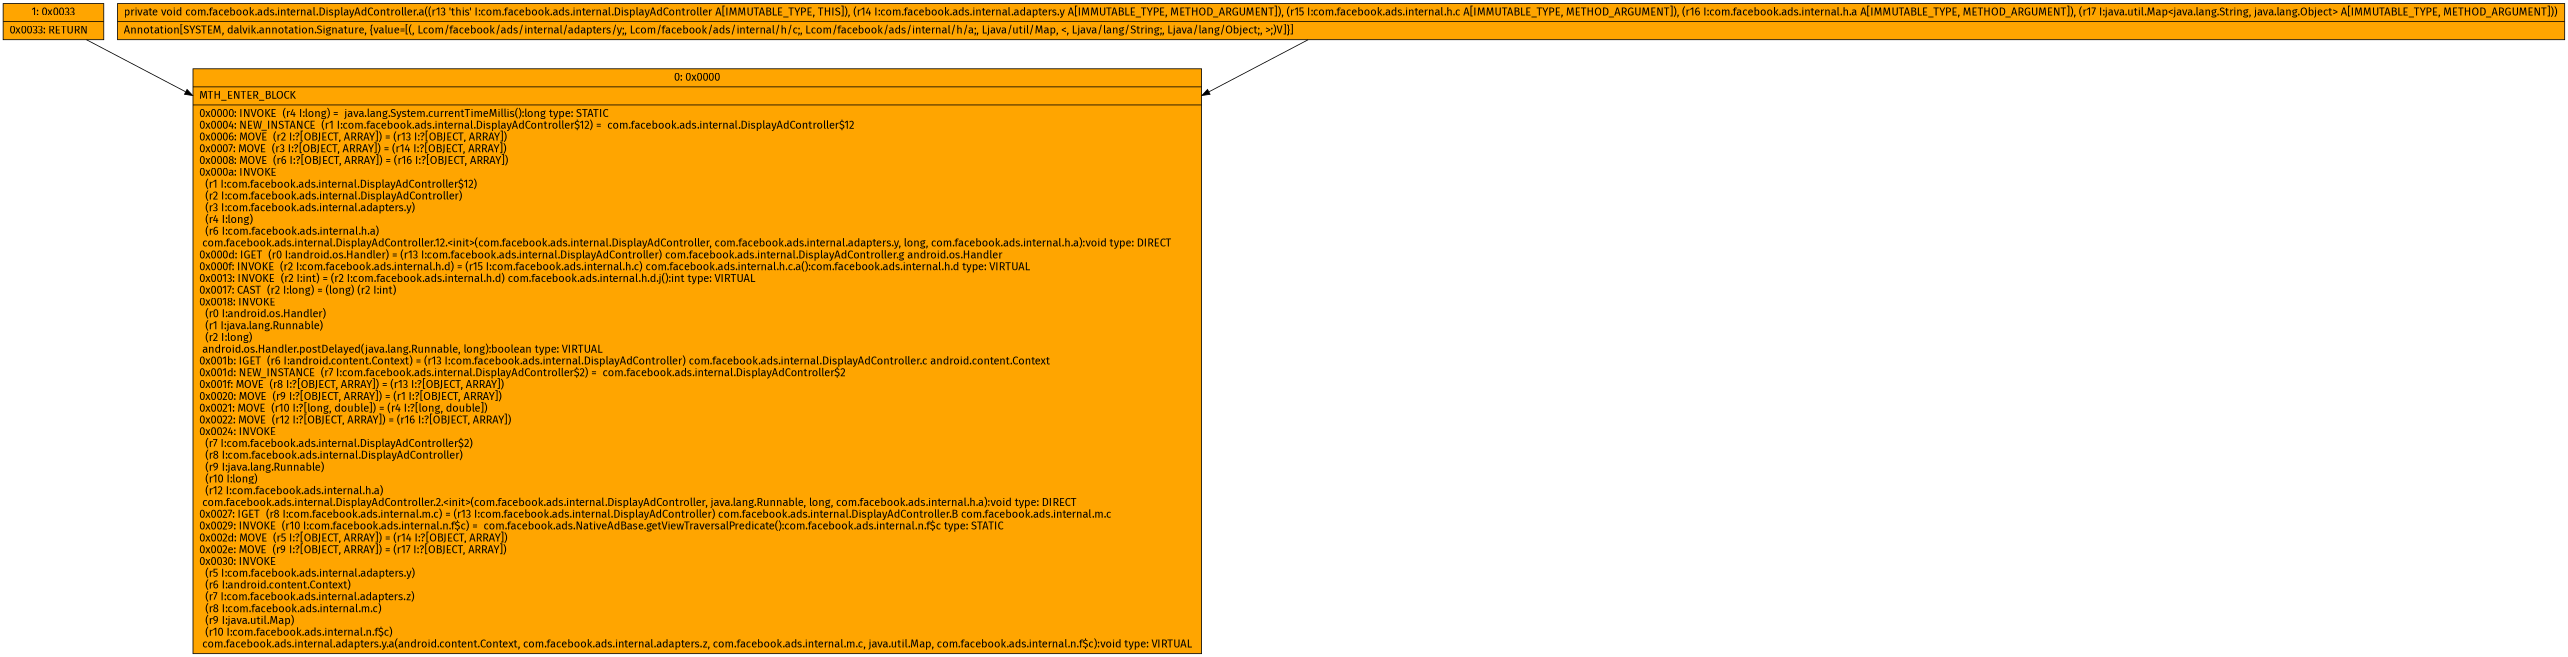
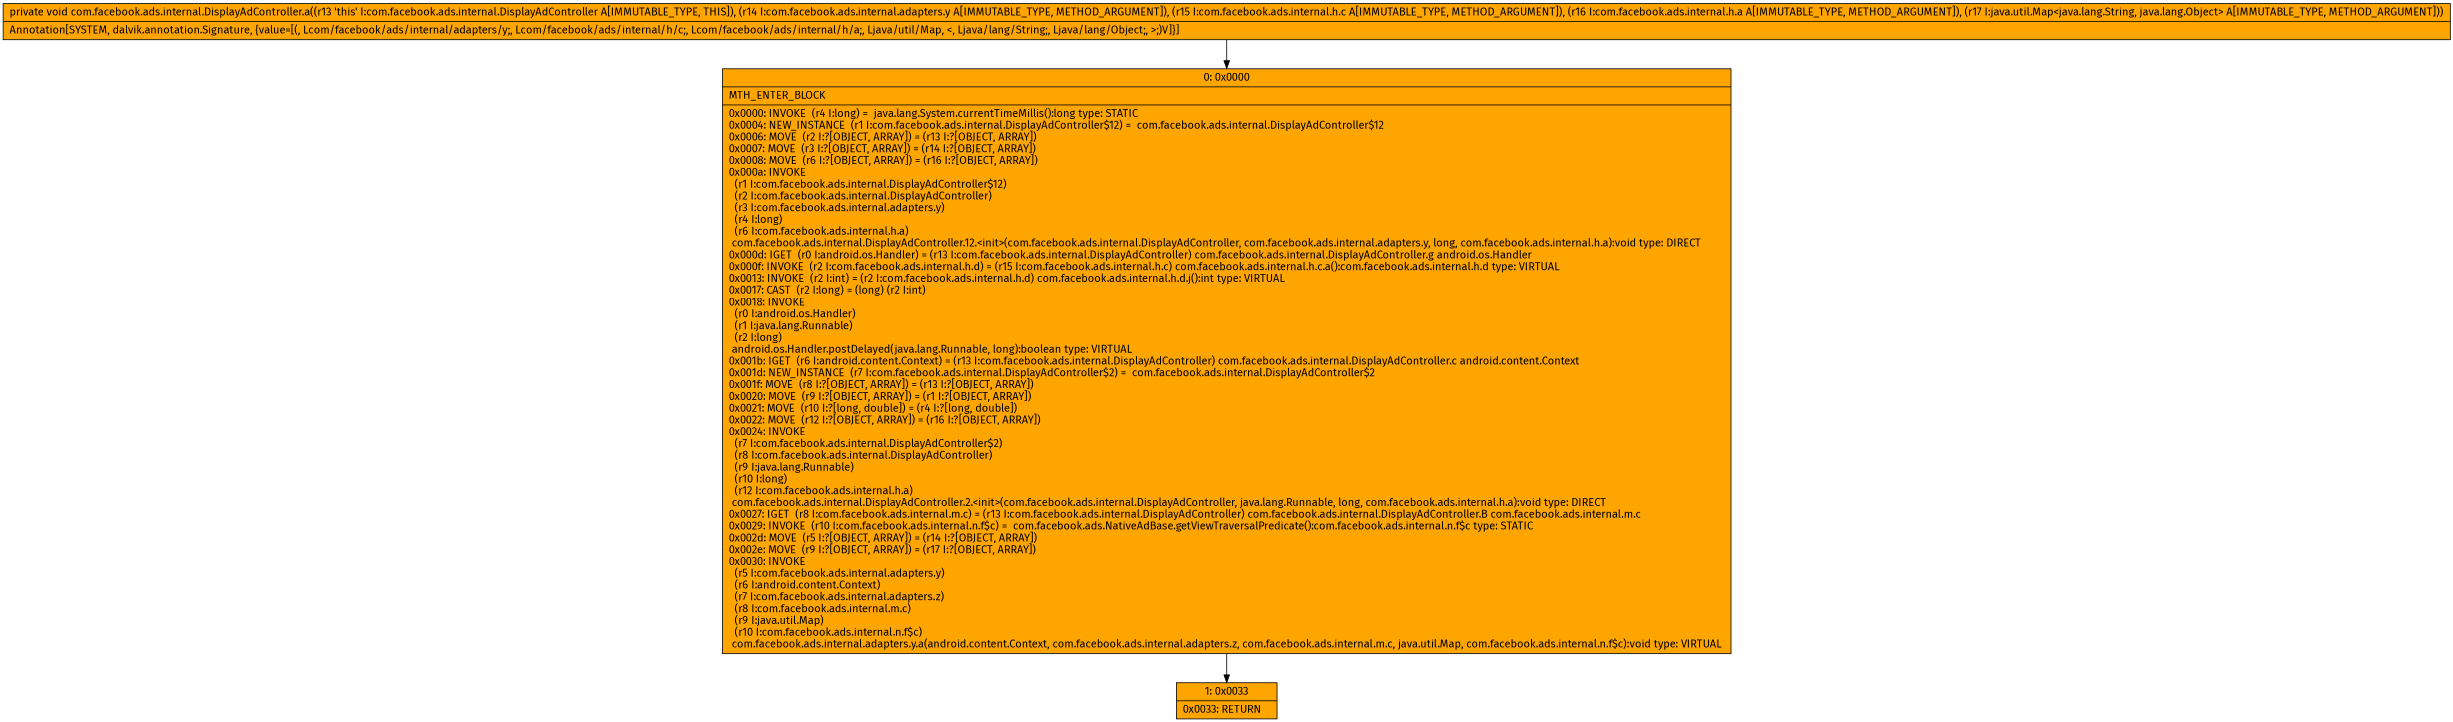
(136, 66) -> (1227, 664)
